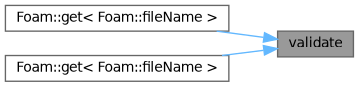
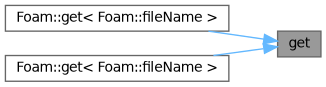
(316, 44) -> (299, 44)
